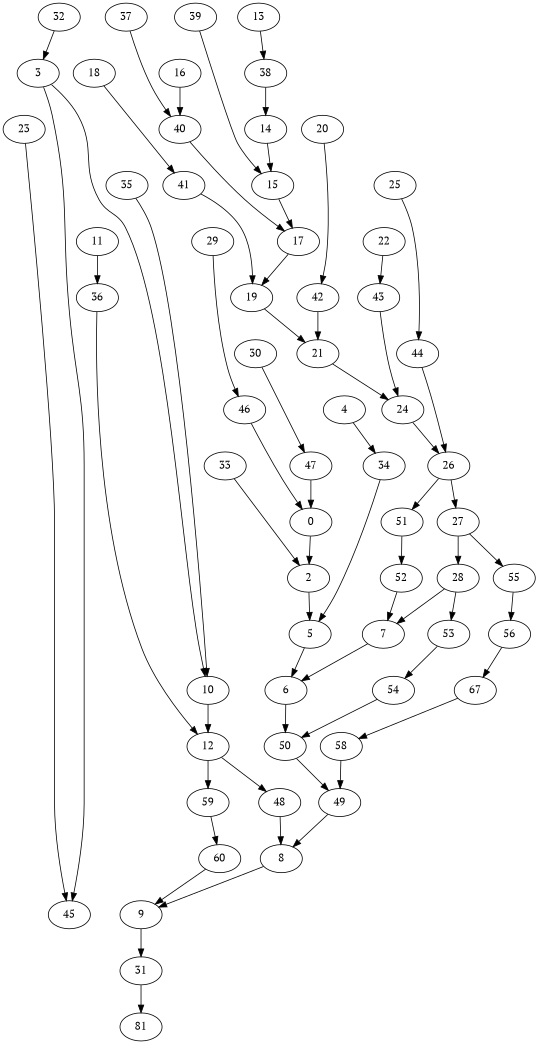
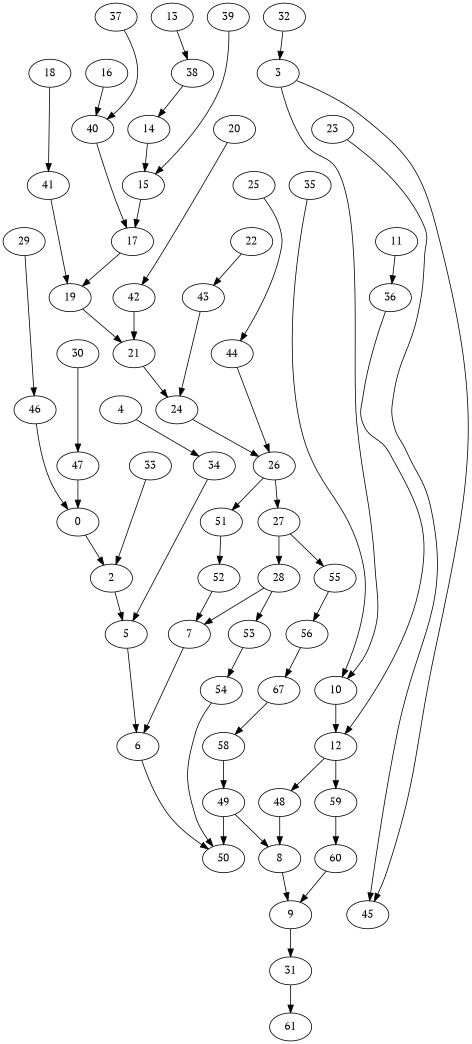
(310, 772) -> (224, 827)
(141, 1027) -> (291, 1027)
